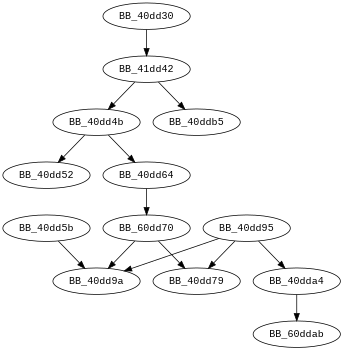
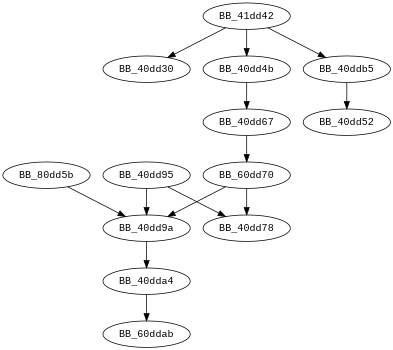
(147, 39) -> (200, 41)
(74, 146) -> (347, 92)
(147, 175) -> (247, 122)
(46, 228) -> (46, 175)
(269, 252) -> (147, 251)
(197, 281) -> (247, 228)
